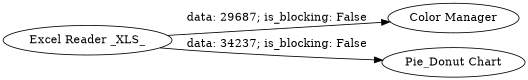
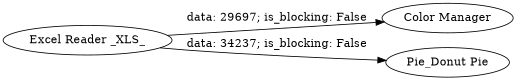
(277, 18) -> (277, 18)
(453, 62) -> (448, 62)
